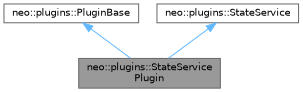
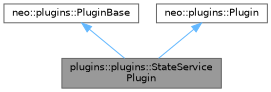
(228, 13) -> (212, 13)
(150, 73) -> (142, 73)
